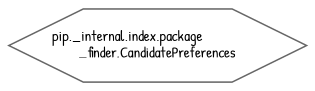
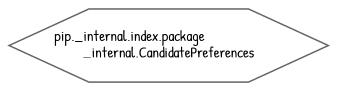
(158, 46) -> (169, 46)
